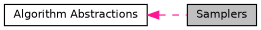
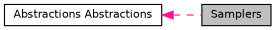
(76, 15) -> (83, 15)
